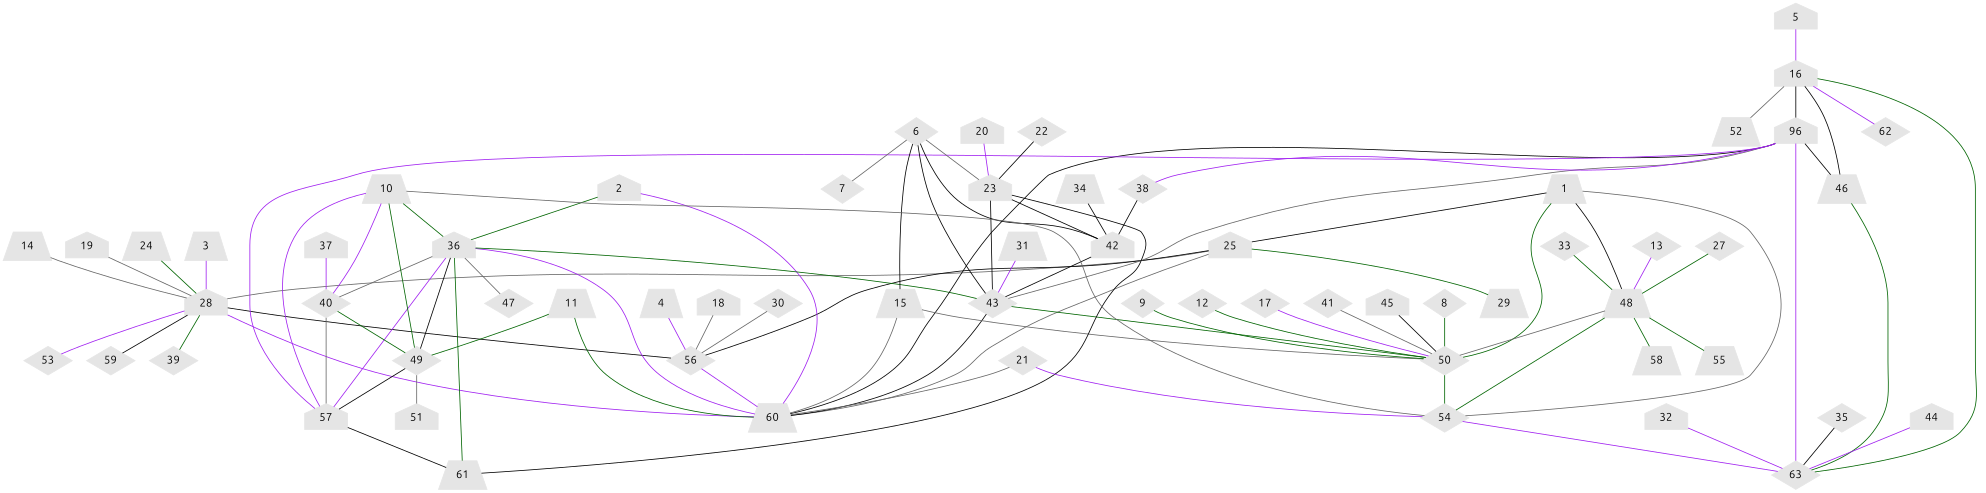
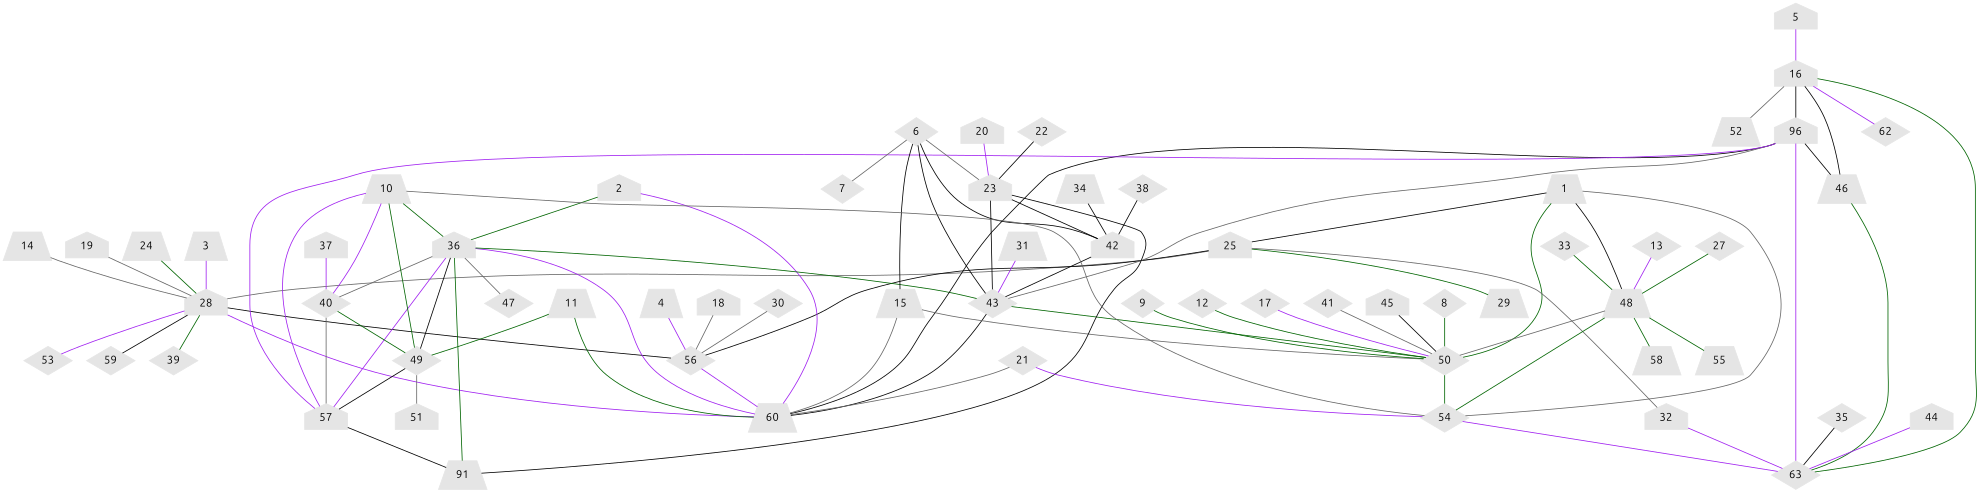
(1481, 165) -> none
(1000, 341) -> (1479, 273)
(463, 475) -> (463, 475)
